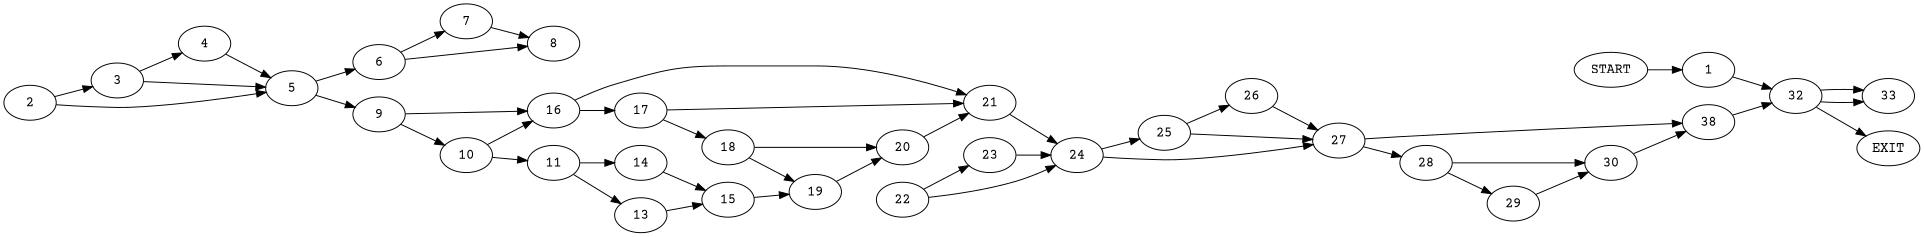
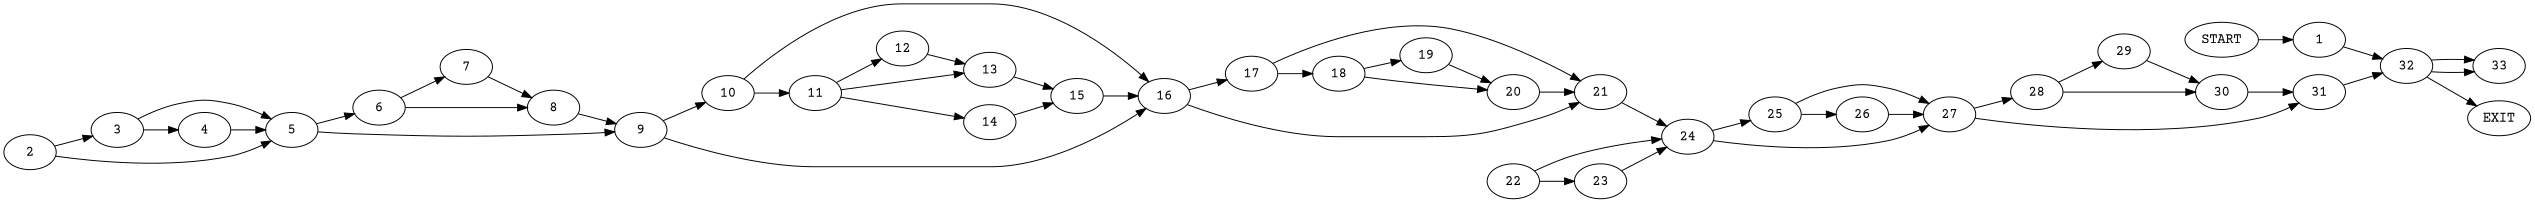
none -> (903, 48)
none -> (592, 118)
(1709, 122) -> (2319, 92)
(767, 196) -> (1116, 96)
